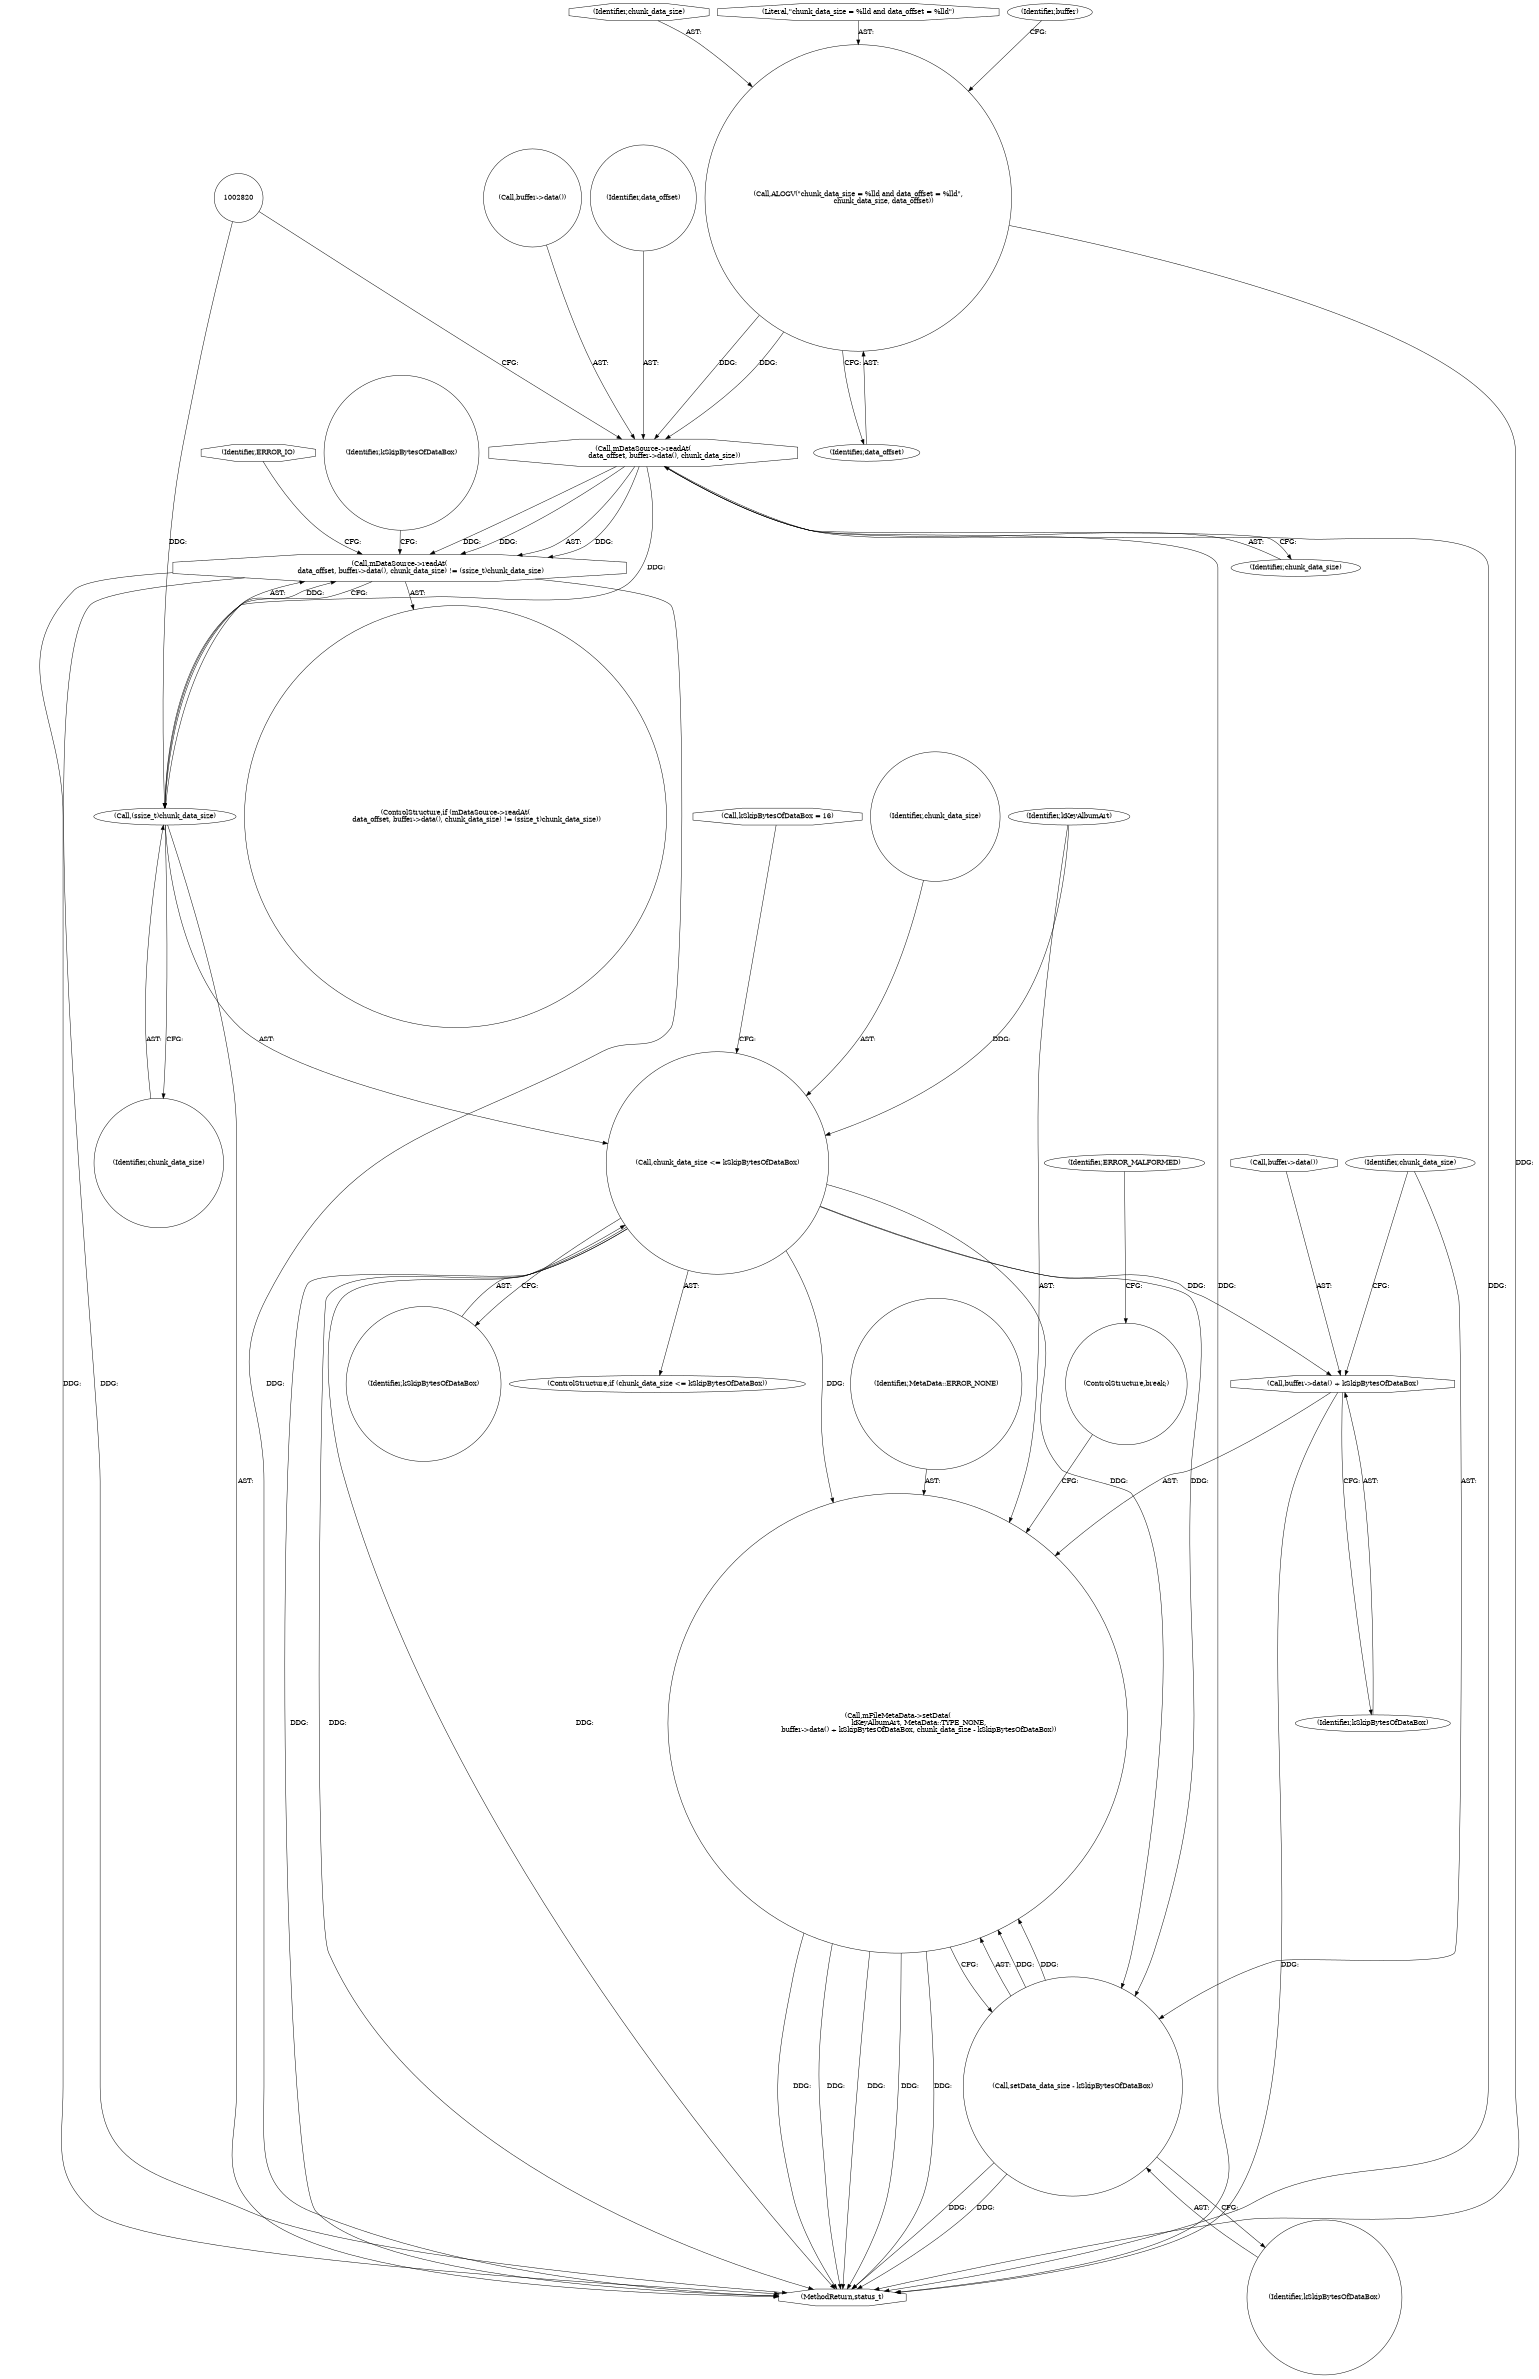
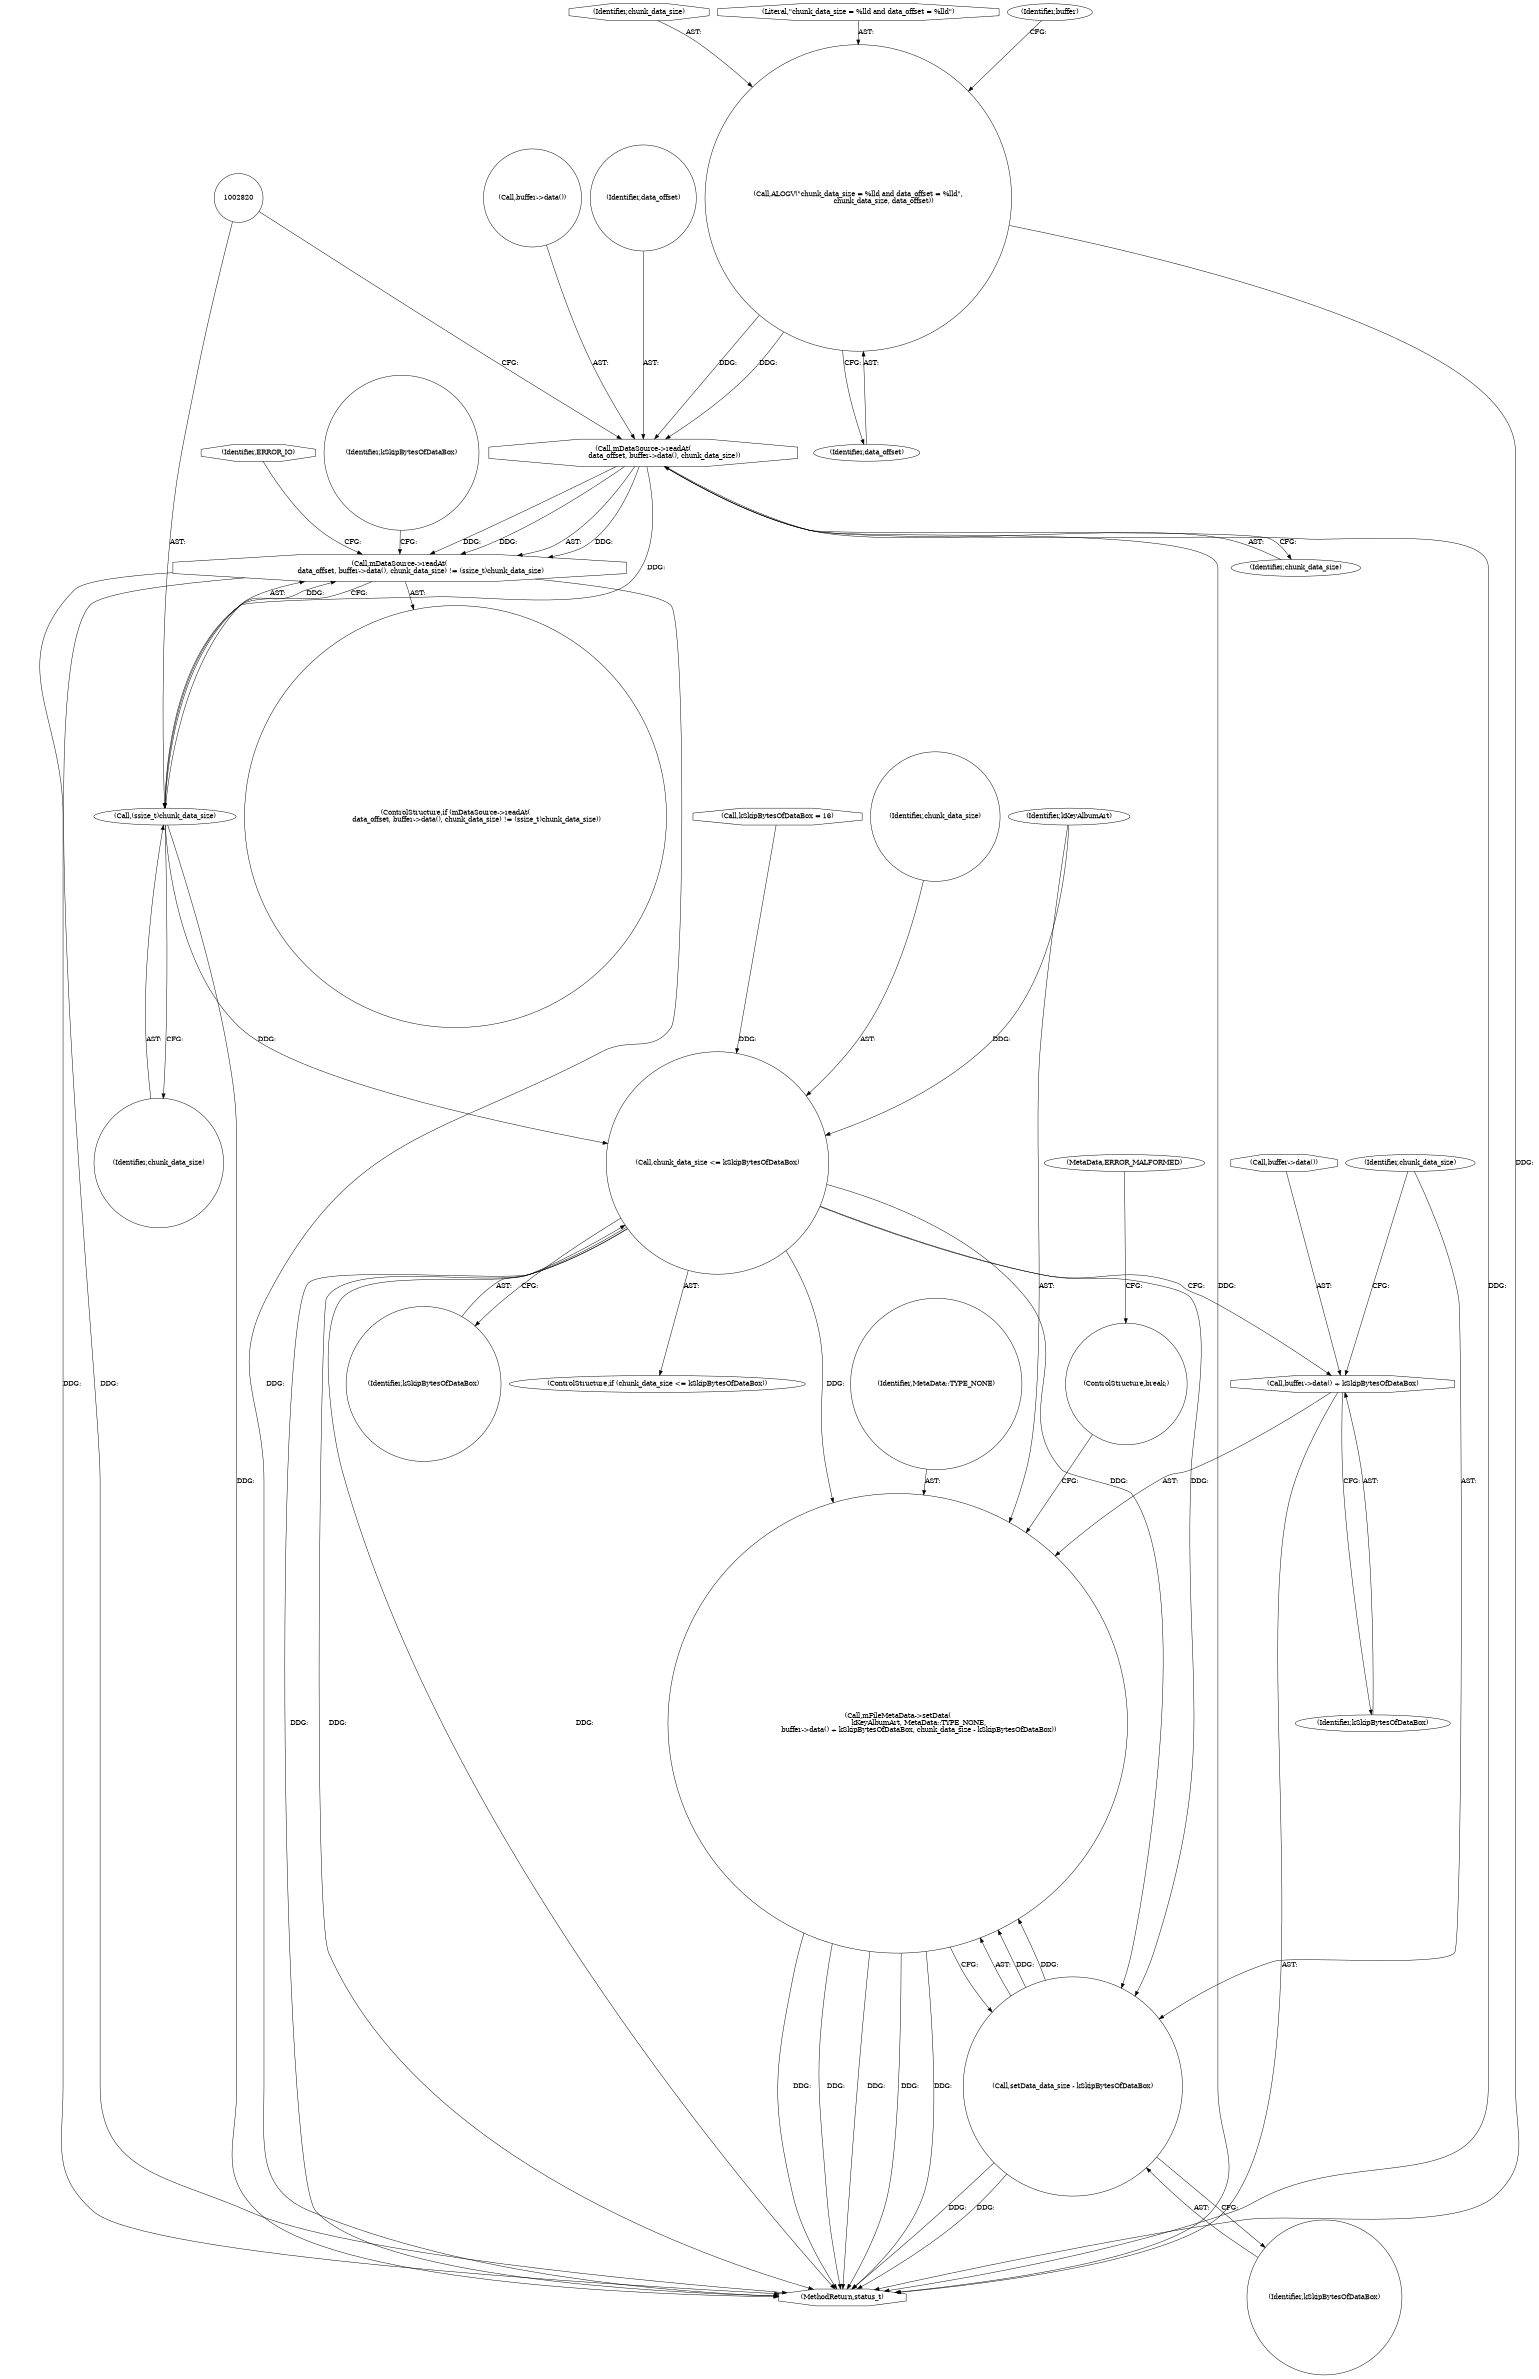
(179, 542) -> (179, 542)
(268, 1040) -> (268, 1040)
(749, 1040) -> (749, 1040)
(1124, 1163) -> (1124, 1163)
(1197, 1286) -> (1197, 1286)
(936, 1384) -> (936, 1384)
(247, 1482) -> (247, 1482)
(1291, 1965) -> (1291, 1965)
